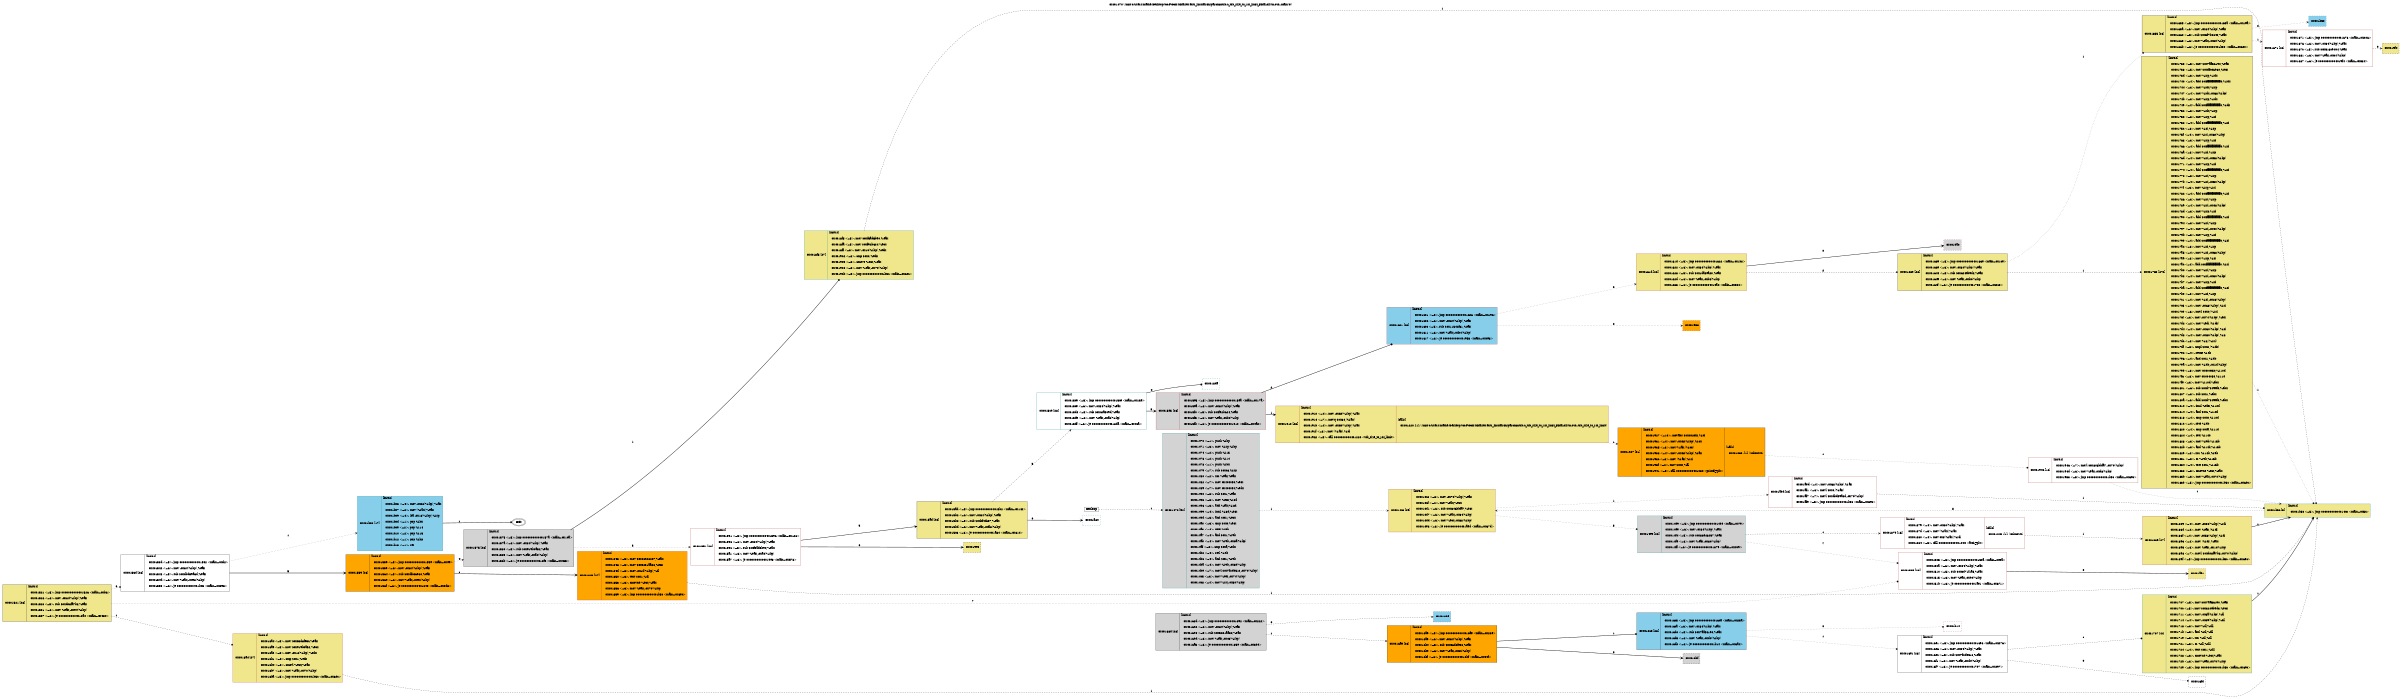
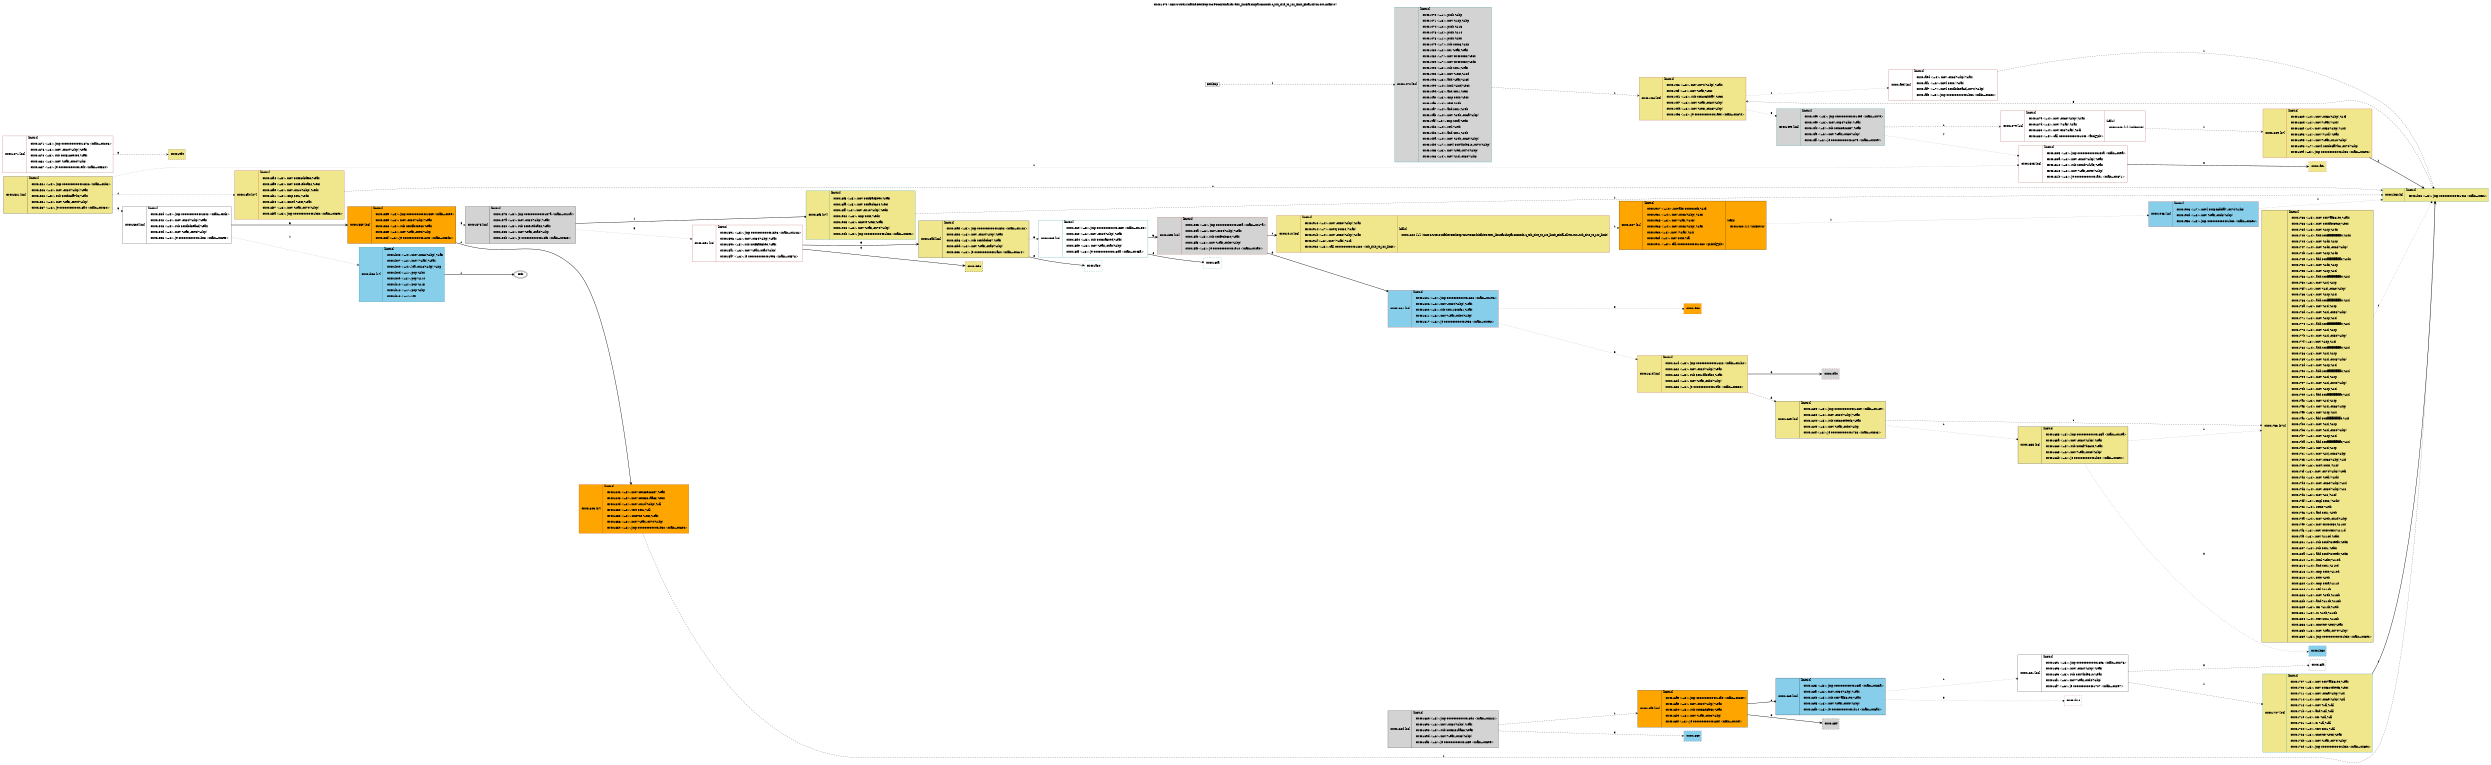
(2256, 41) -> (2194, 436)
(1589, 326) -> (1590, 309)
(2083, 470) -> (2203, 214)
